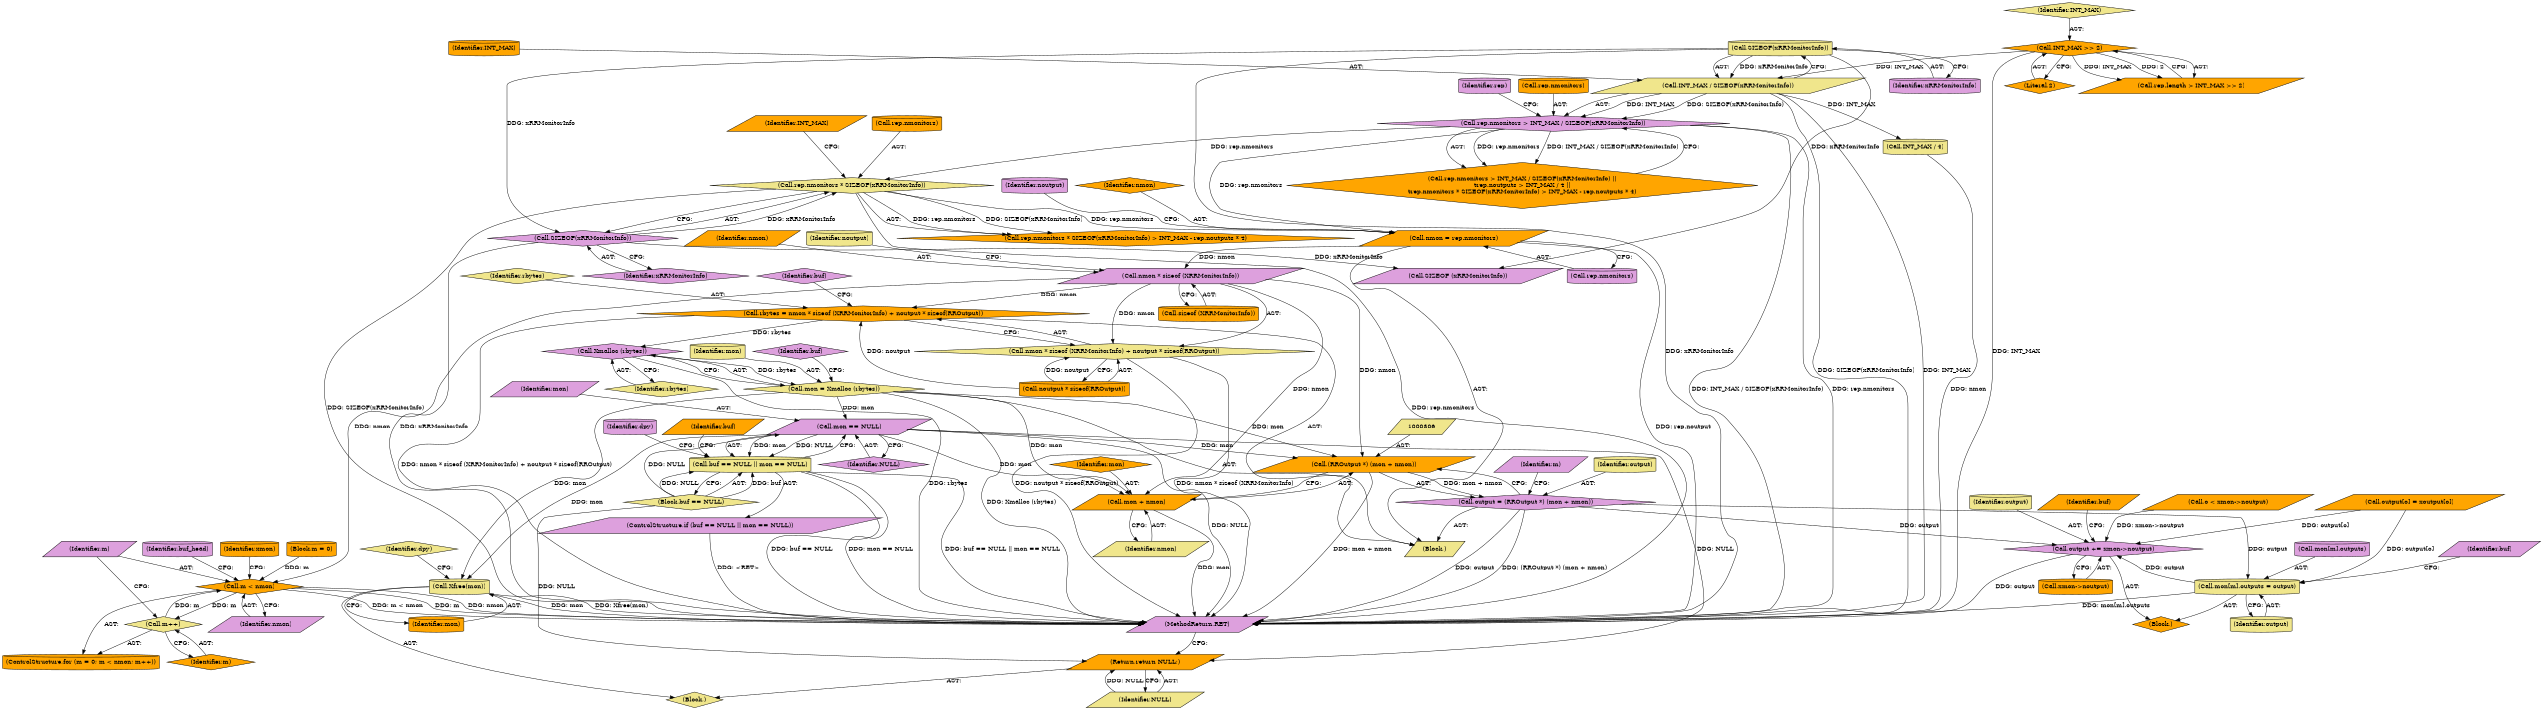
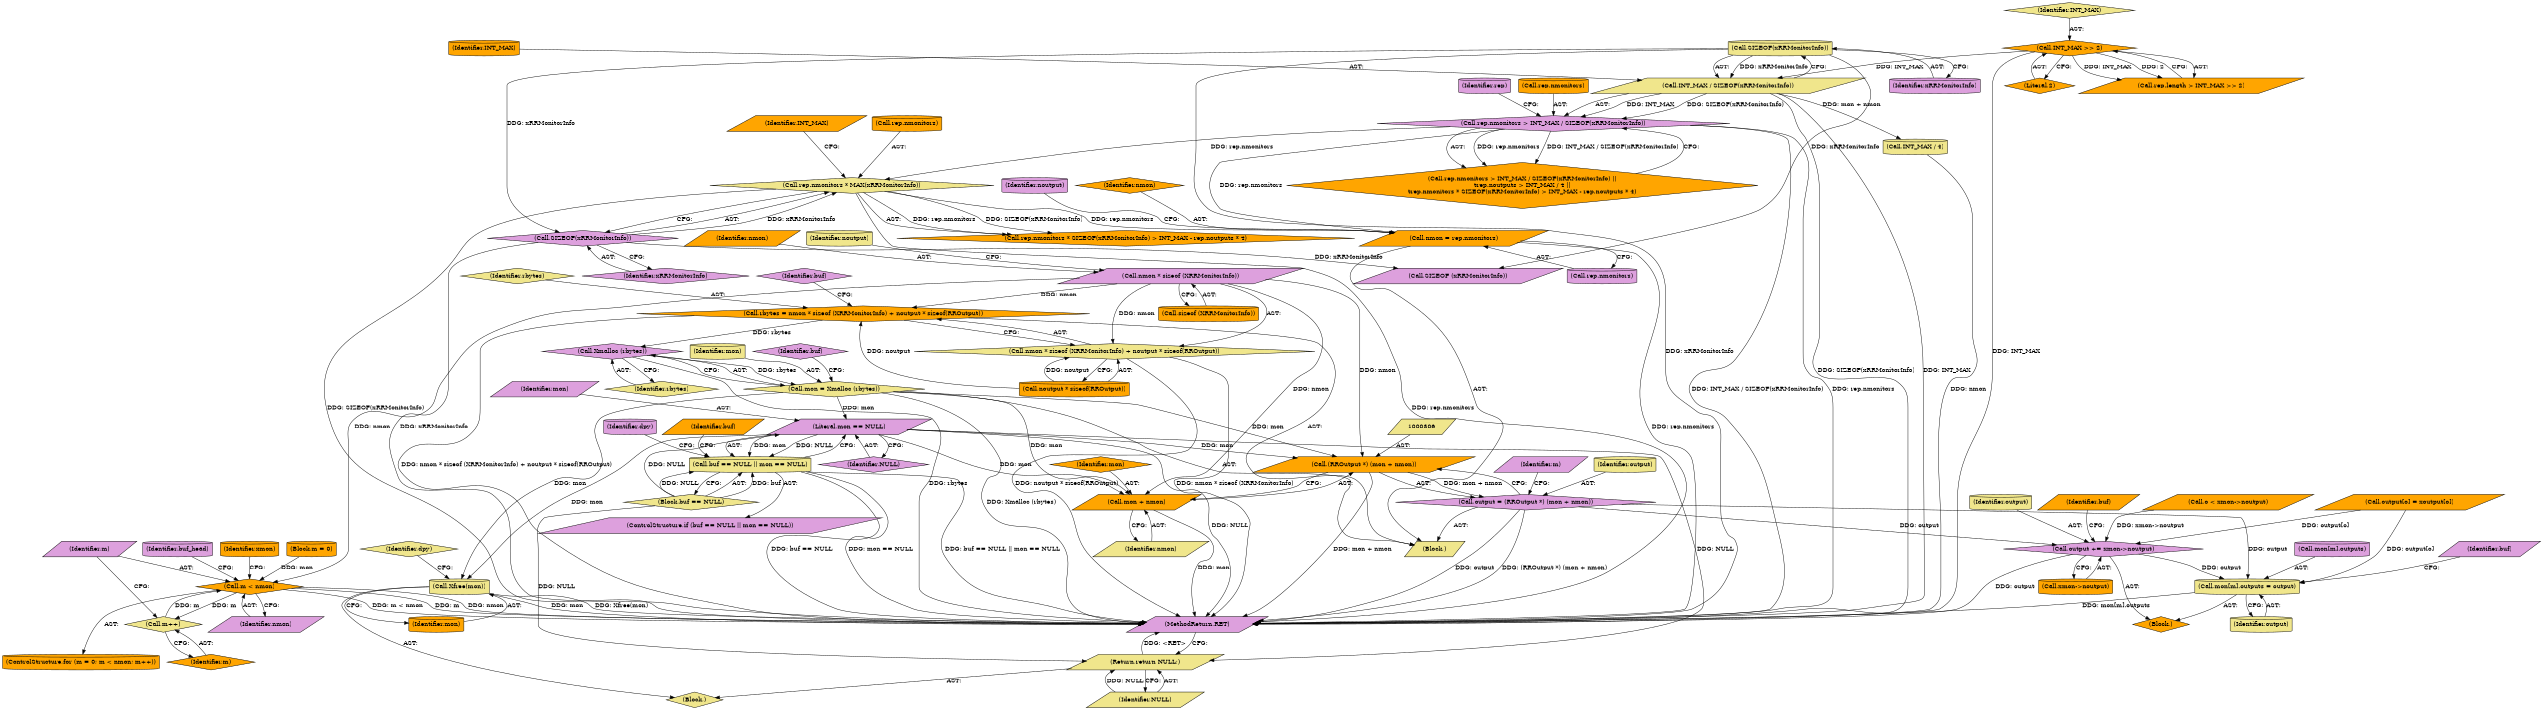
(1852, 105) -> (1852, 105)
(852, 185) -> (852, 185)
(1273, 248) -> none
(849, 427) -> (849, 427)
(1683, 427) -> (1683, 427)
(297, 568) -> (297, 568)
(2156, 575) -> (2180, 563)
(900, 621) -> (1144, 641)
(127, 641) -> none
(1145, 662) -> (1145, 662)
